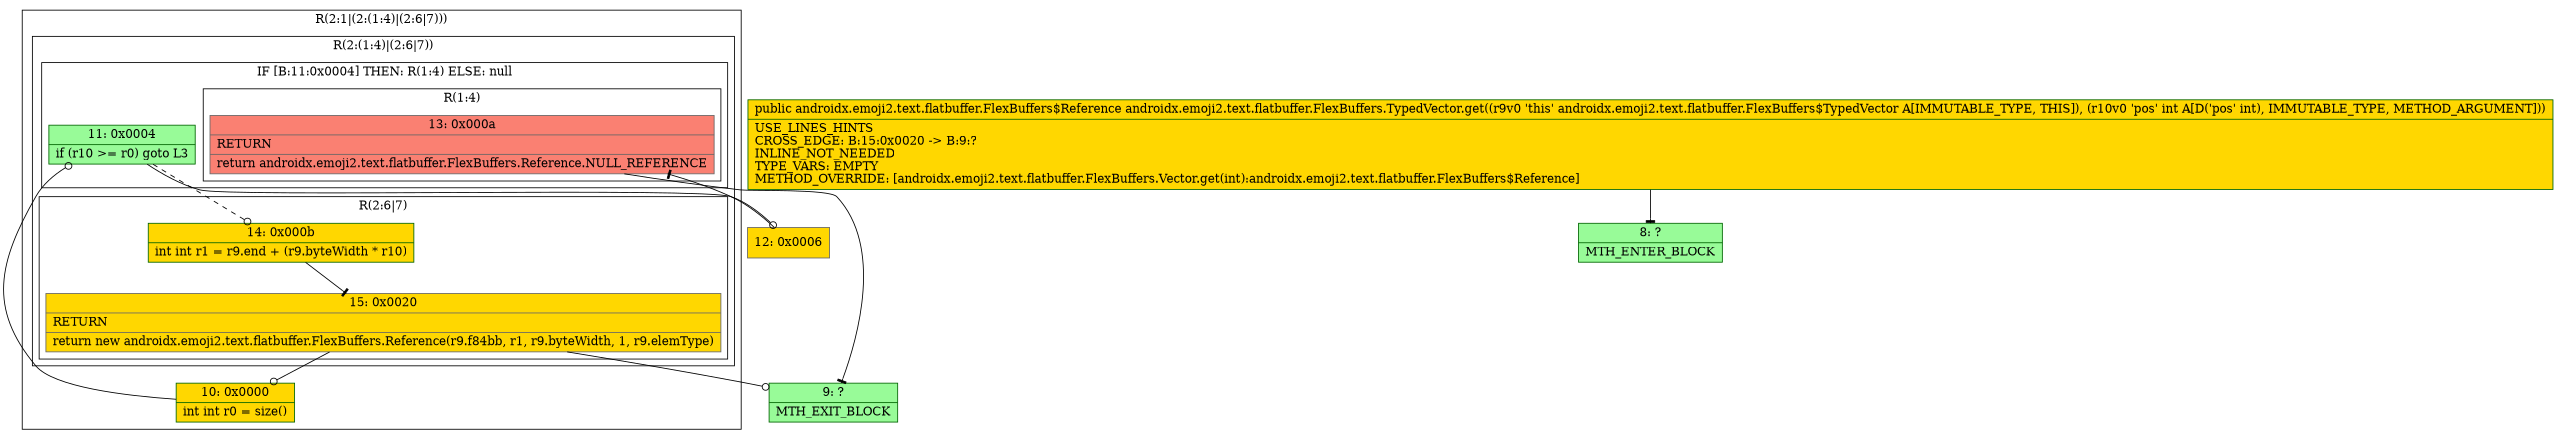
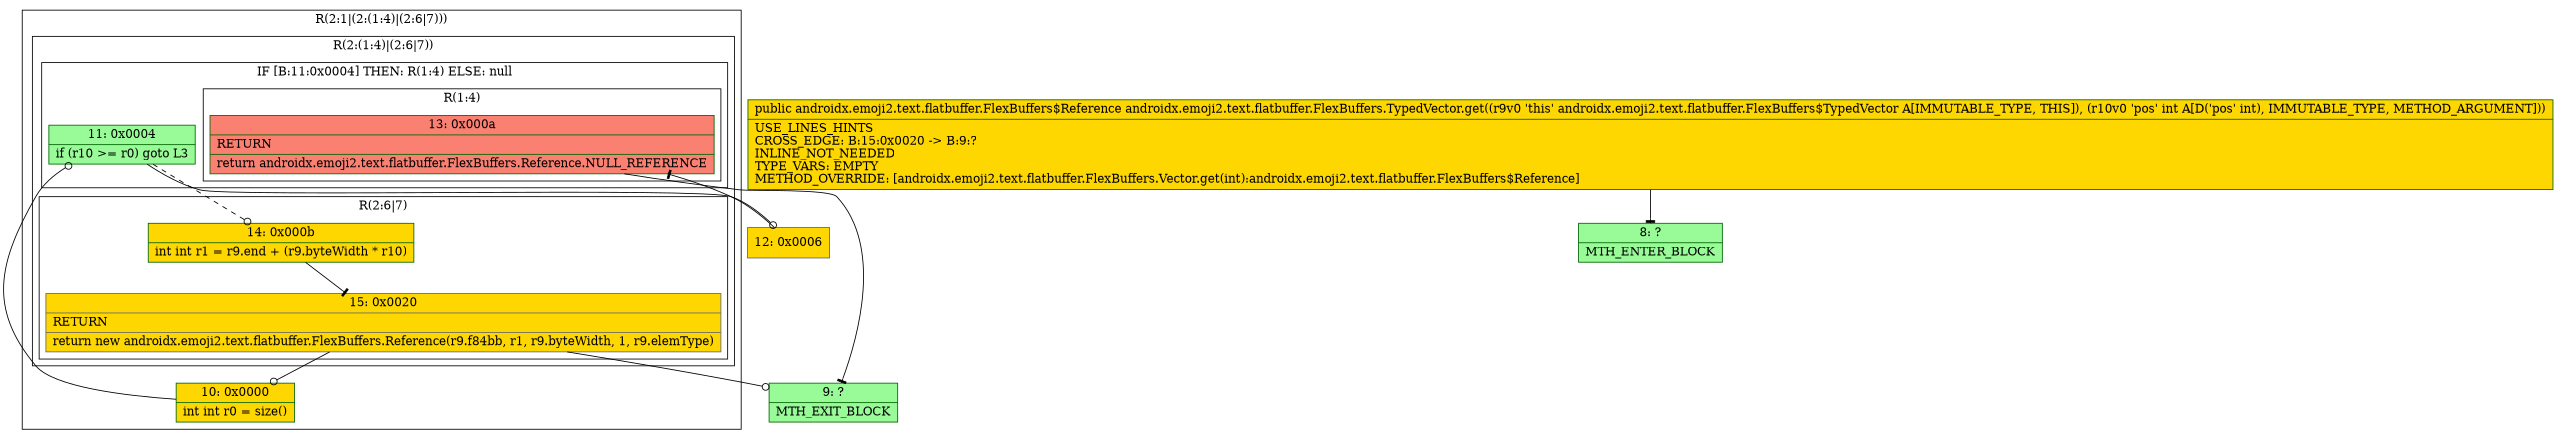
(462, 145) -> (462, 145)
